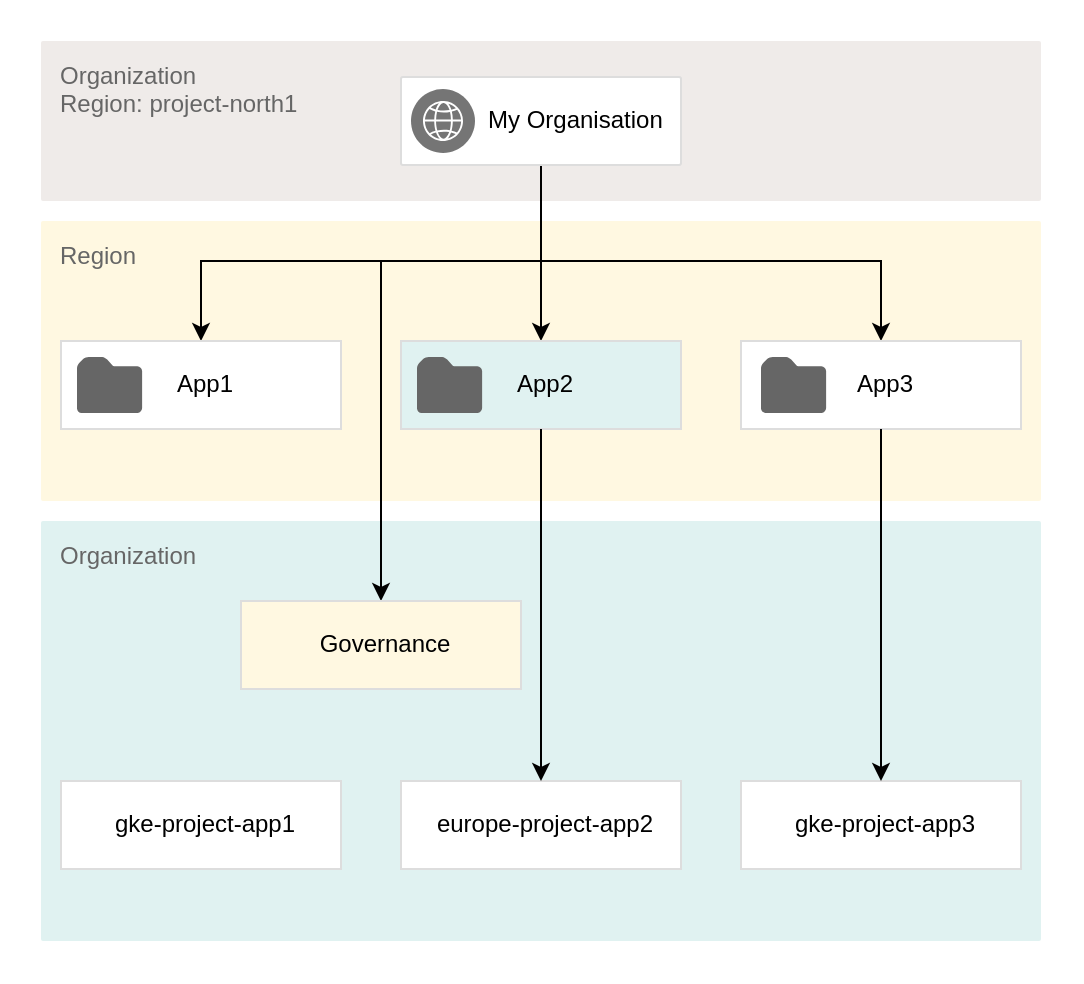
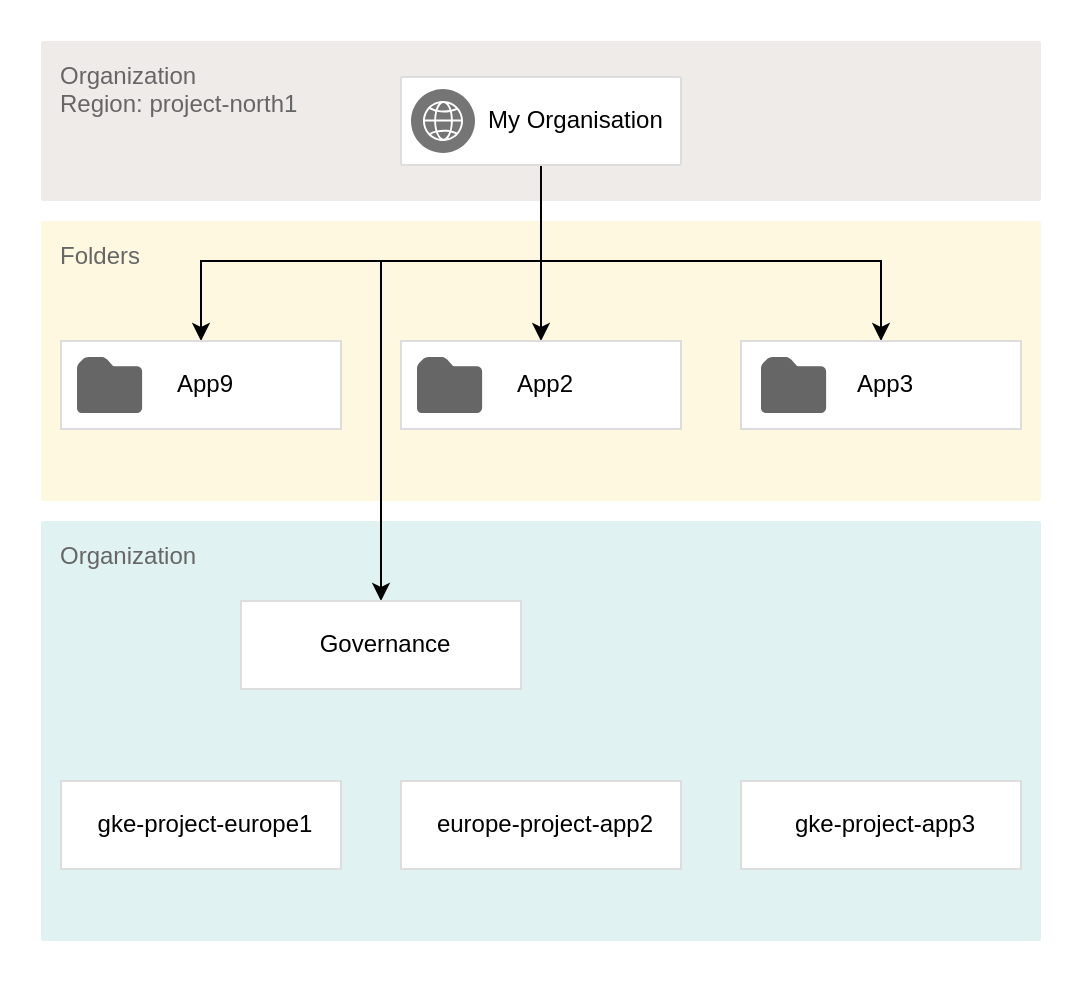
(98, 257) -> (105, 257)
(206, 385) -> (206, 385)
(541, 385) -> (541, 385)
(541, 598) -> none
(881, 598) -> none
(381, 645) -> (381, 645)
(206, 825) -> (206, 825)
